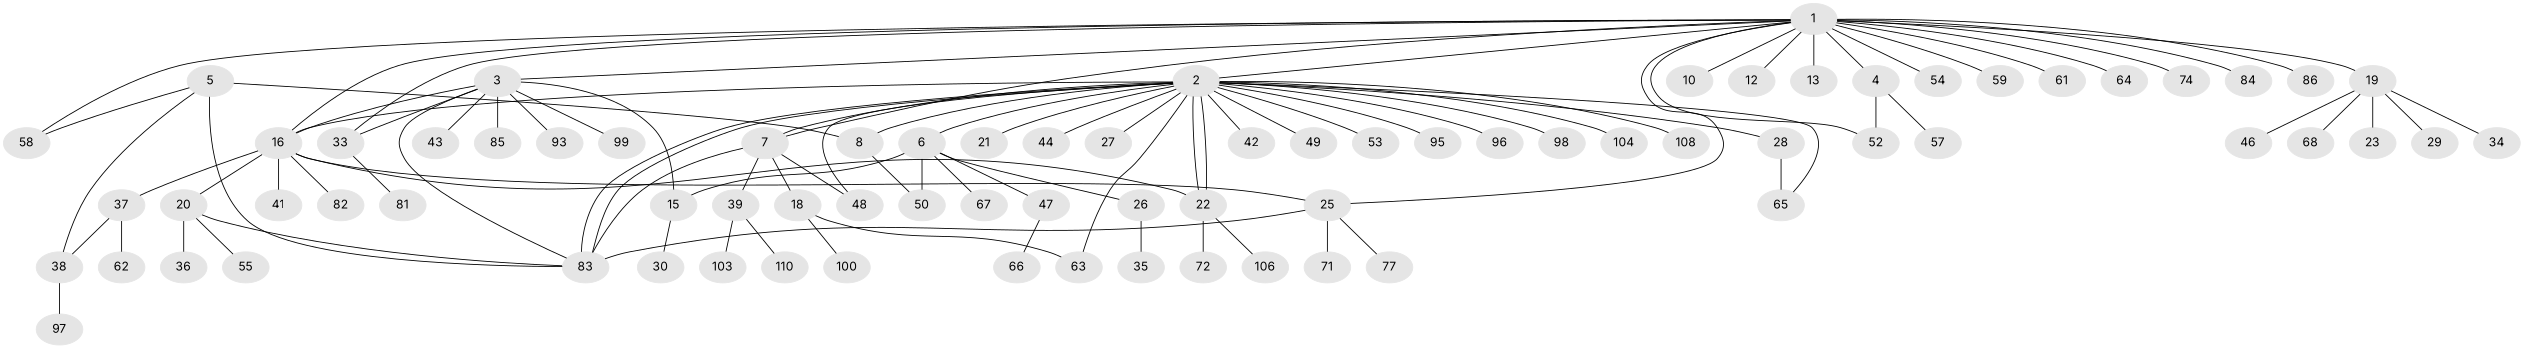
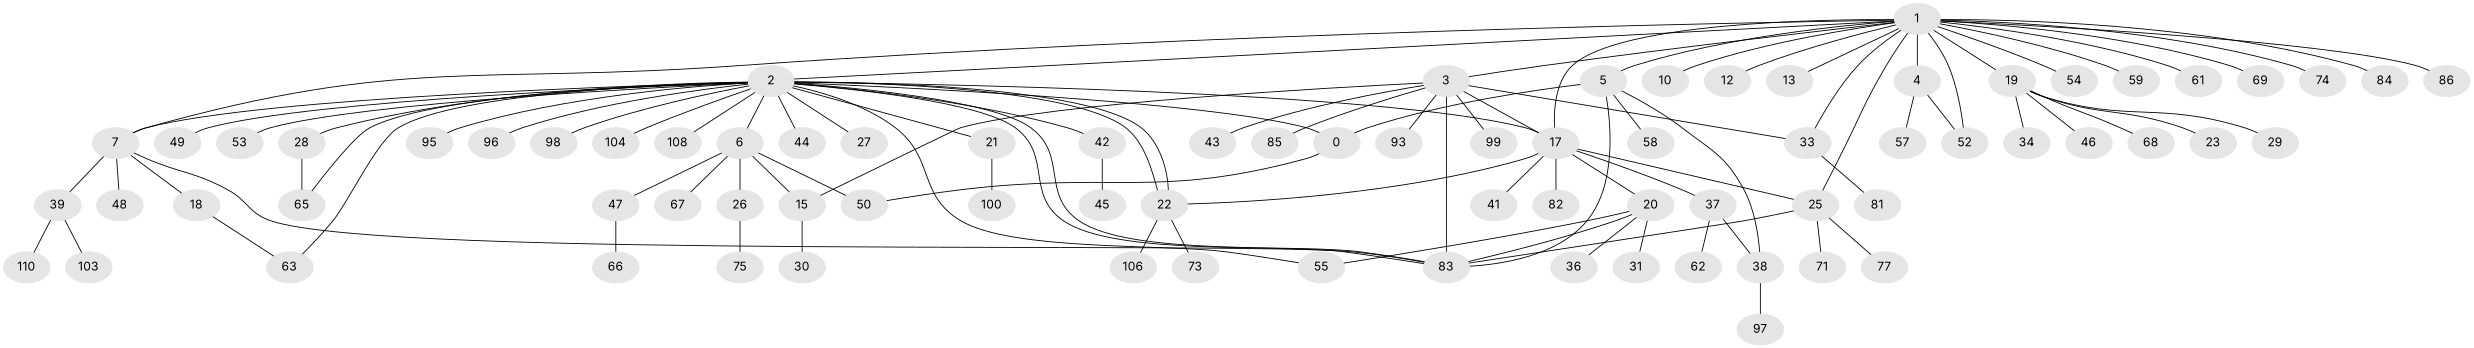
(643, 35) -> (1756, 38)
(2124, 81) -> (2261, 81)
(963, 99) -> (1016, 237)
(279, 143) -> (1556, 143)
(860, 143) -> (1337, 143)
none -> (1102, 205)
(822, 236) -> (992, 174)
(1141, 267) -> (740, 267)
(1203, 267) -> (1195, 267)
none -> (1636, 267)
